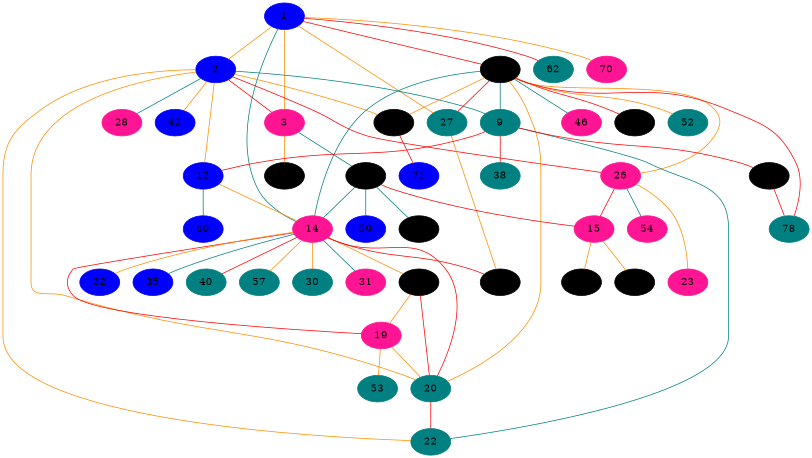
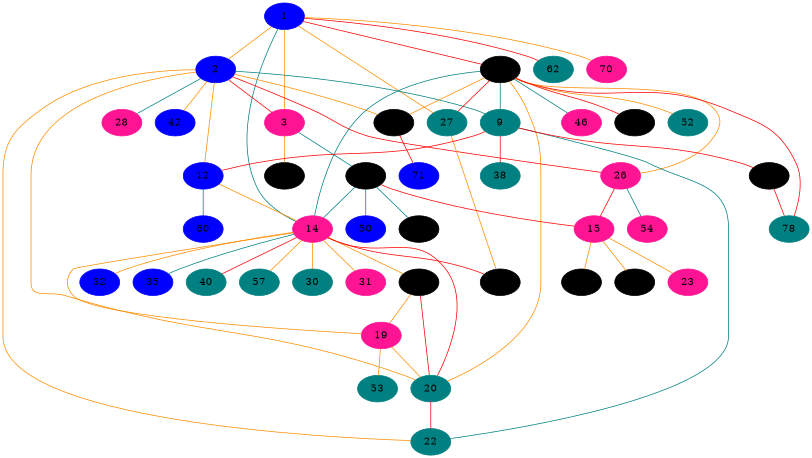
(675, 218) -> (641, 256)
(339, 256) -> (339, 256)
(69, 289) -> (69, 289)
